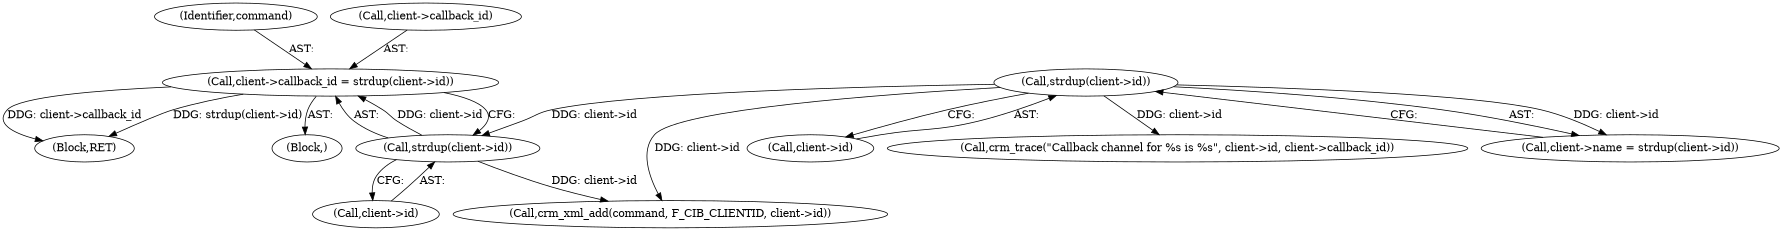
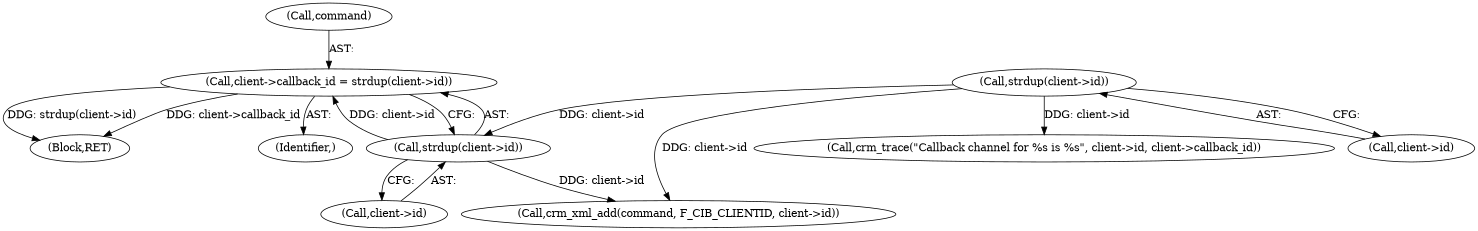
(236, 17) -> (329, 17)
(426, 17) -> none
(307, 148) -> (305, 148)
(1630, 148) -> none
